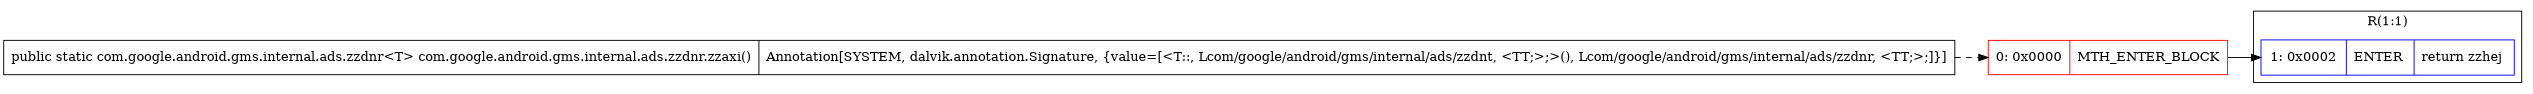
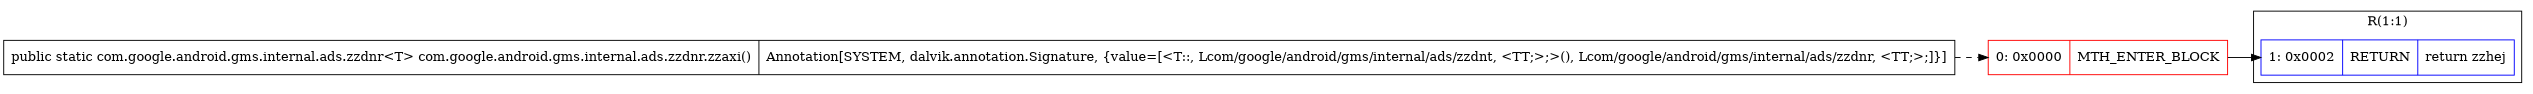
(2378, 57) -> (2380, 57)
